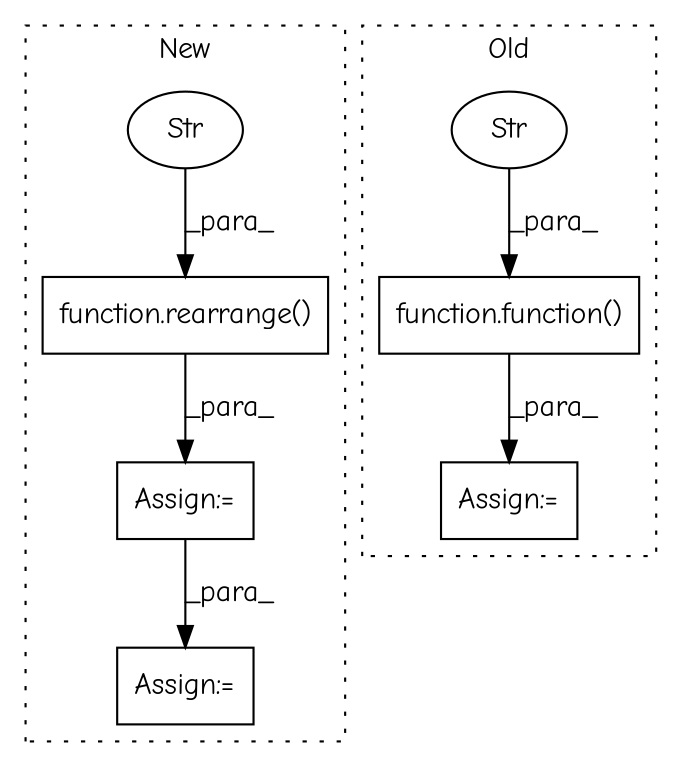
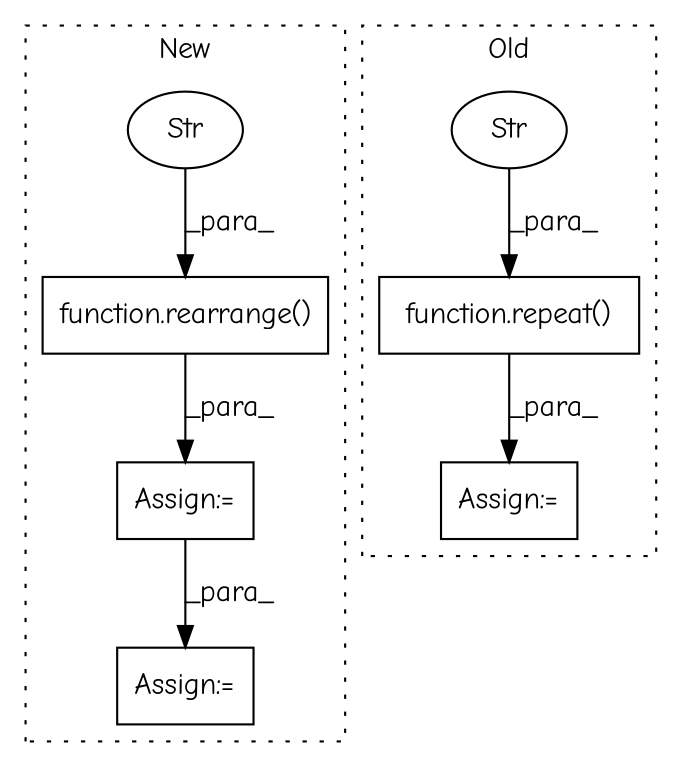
(509, 315) -> (509, 315)
